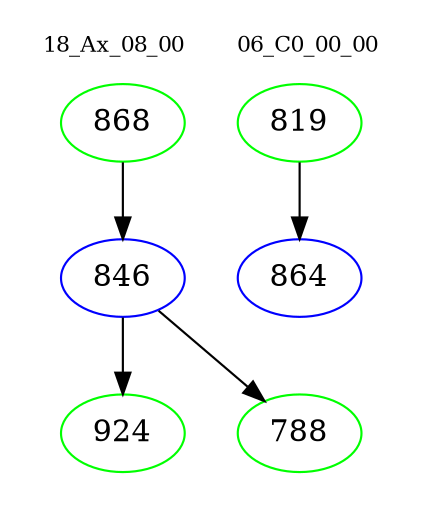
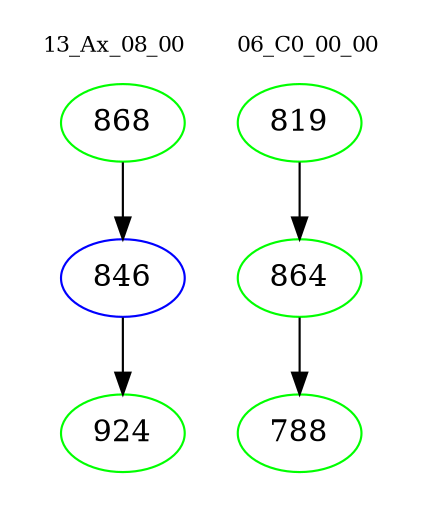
(114, 46) -> (114, 46)
(300, 278) -> (300, 278)
(188, 335) -> (300, 345)
